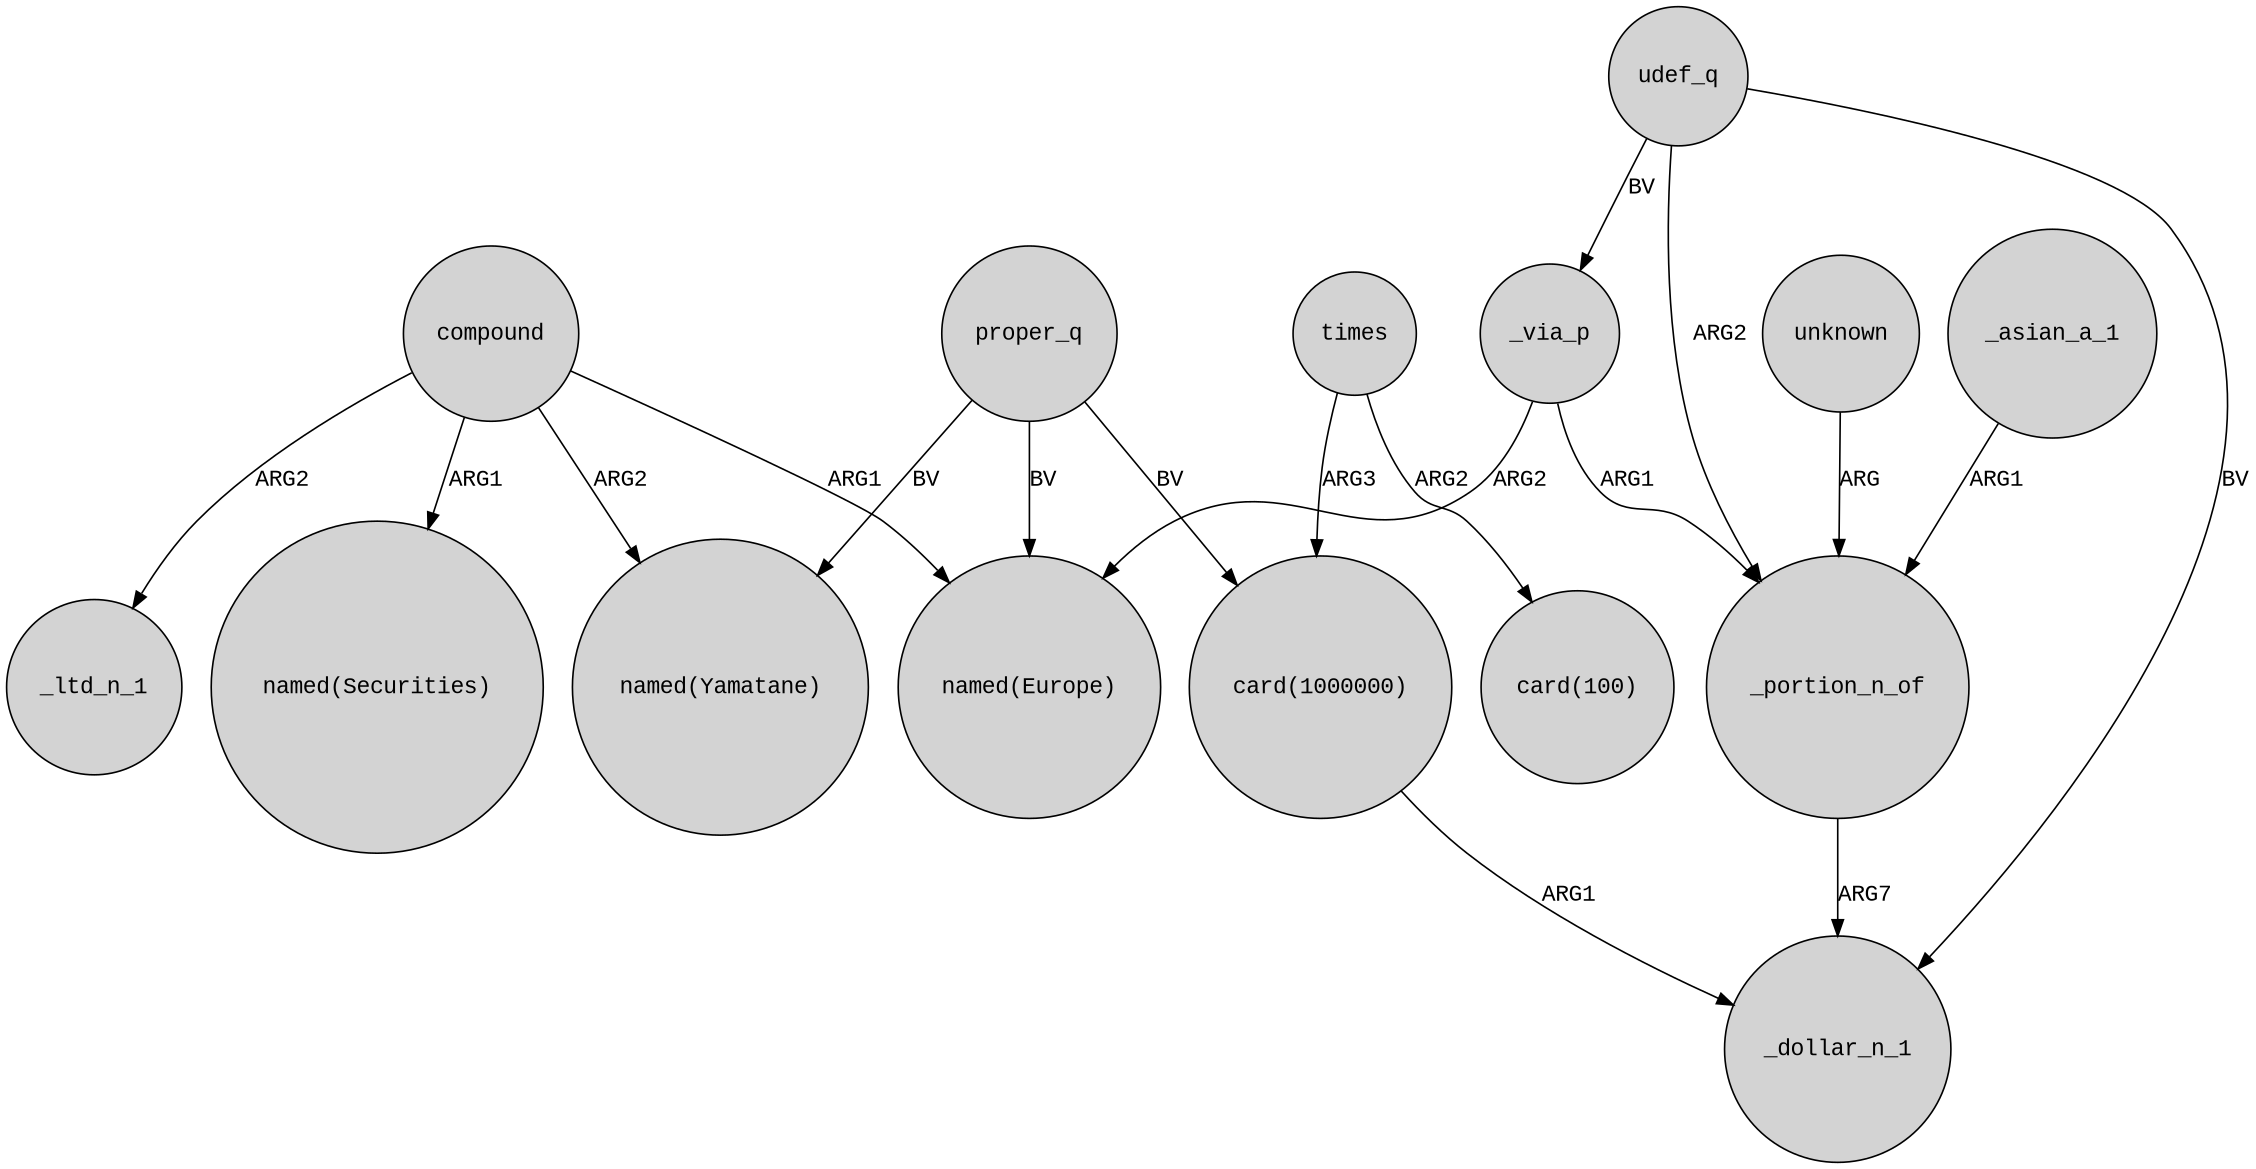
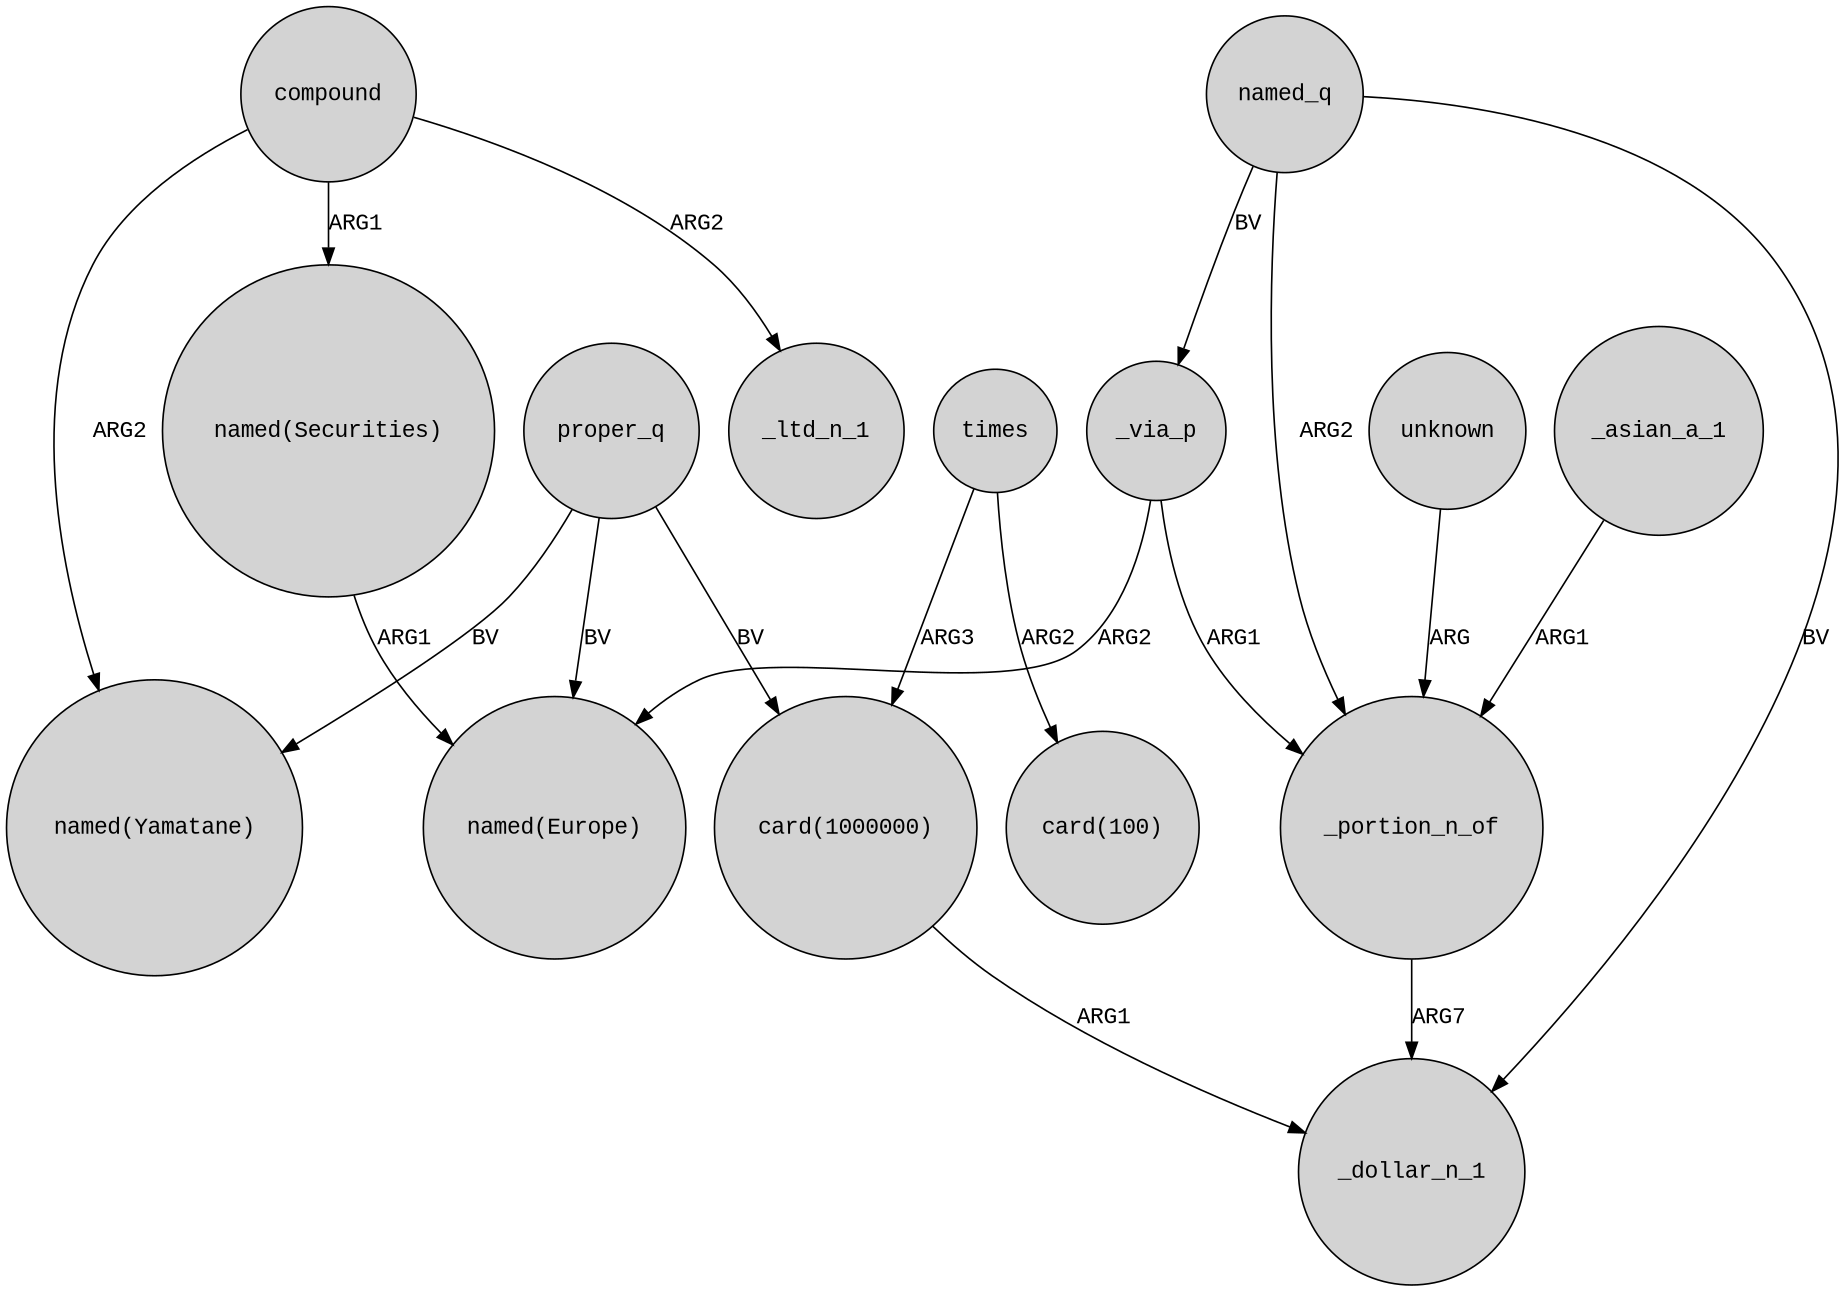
(1678, 76) -> (1285, 94)
(762, 459) -> (389, 669)
